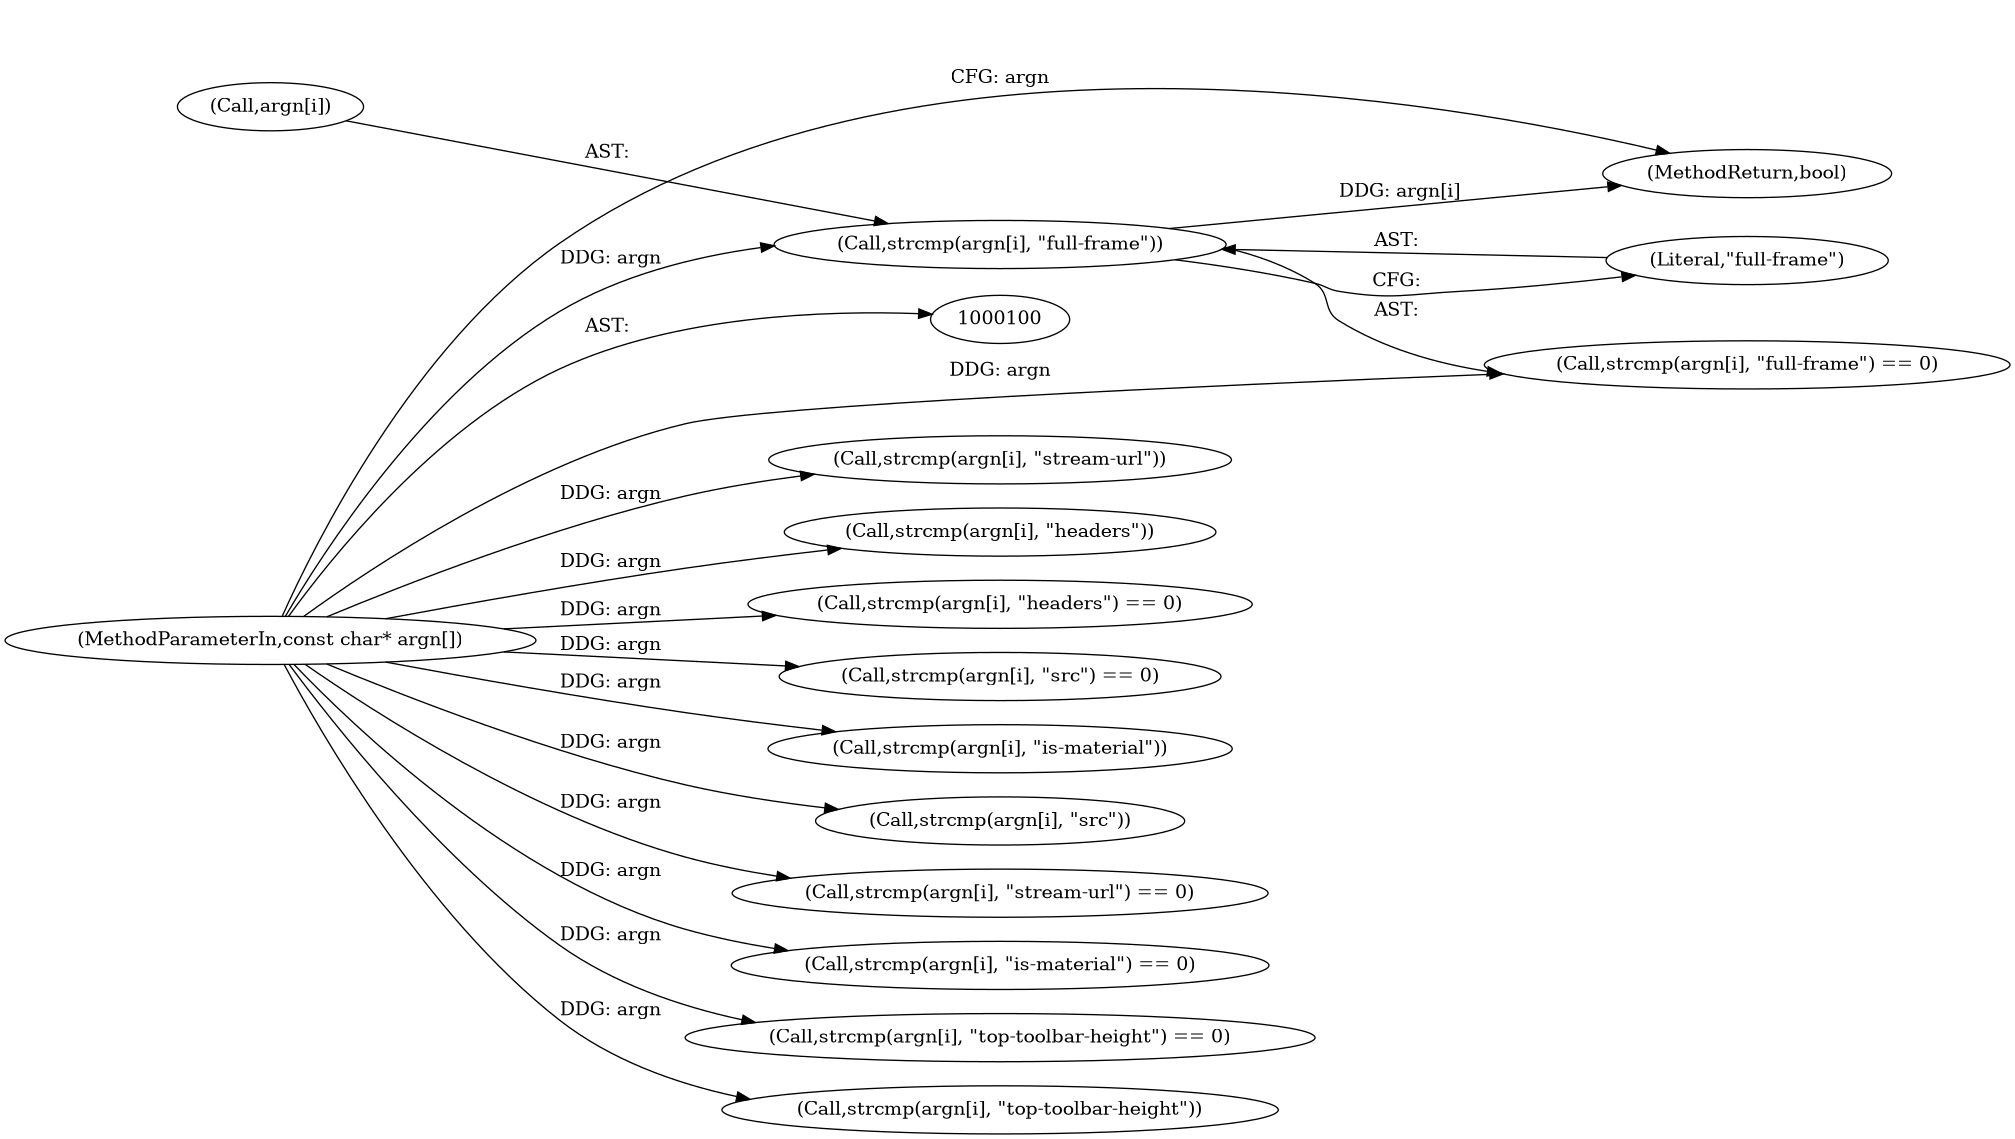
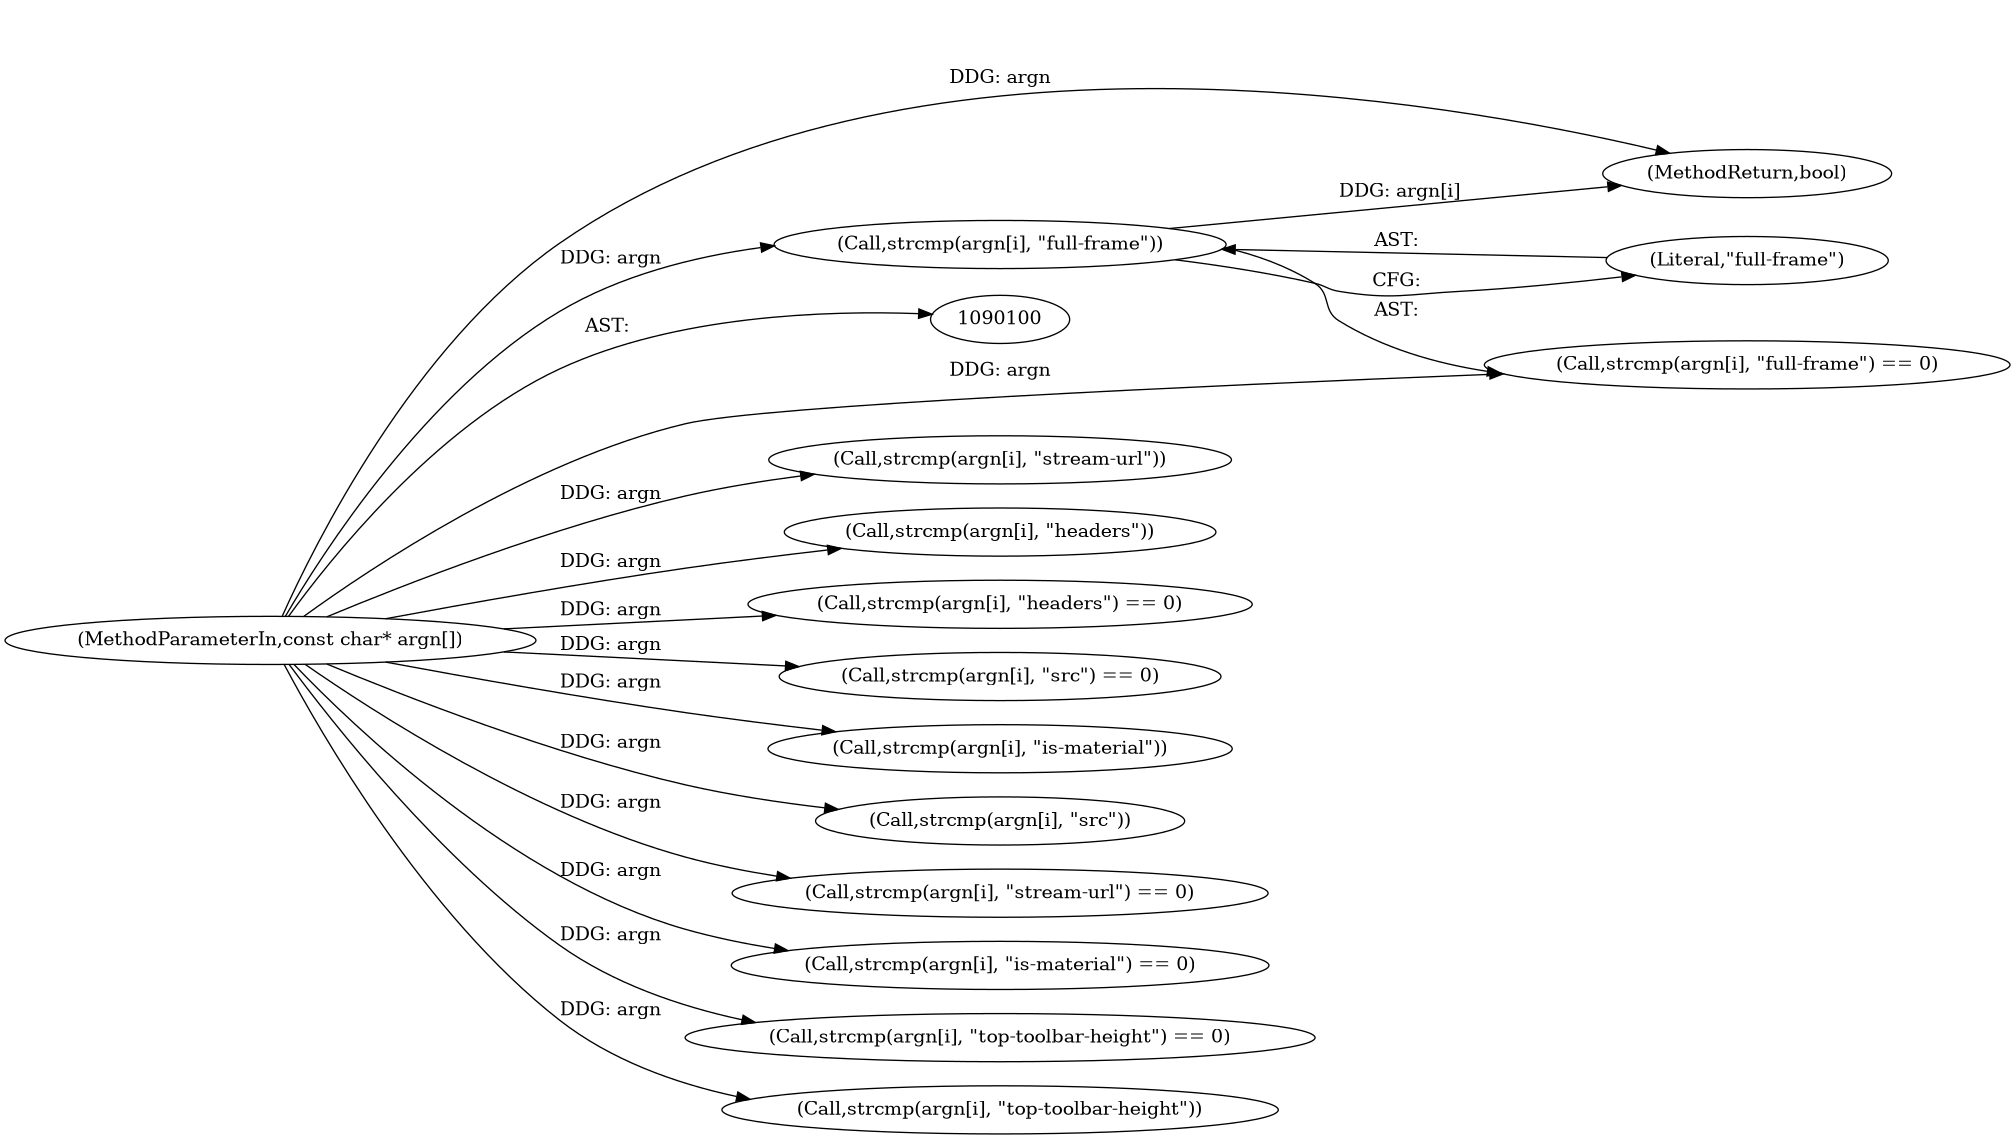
(1000, 78) -> (1000, 78)
(270, 107) -> none
(1000, 319) -> (1000, 319)
